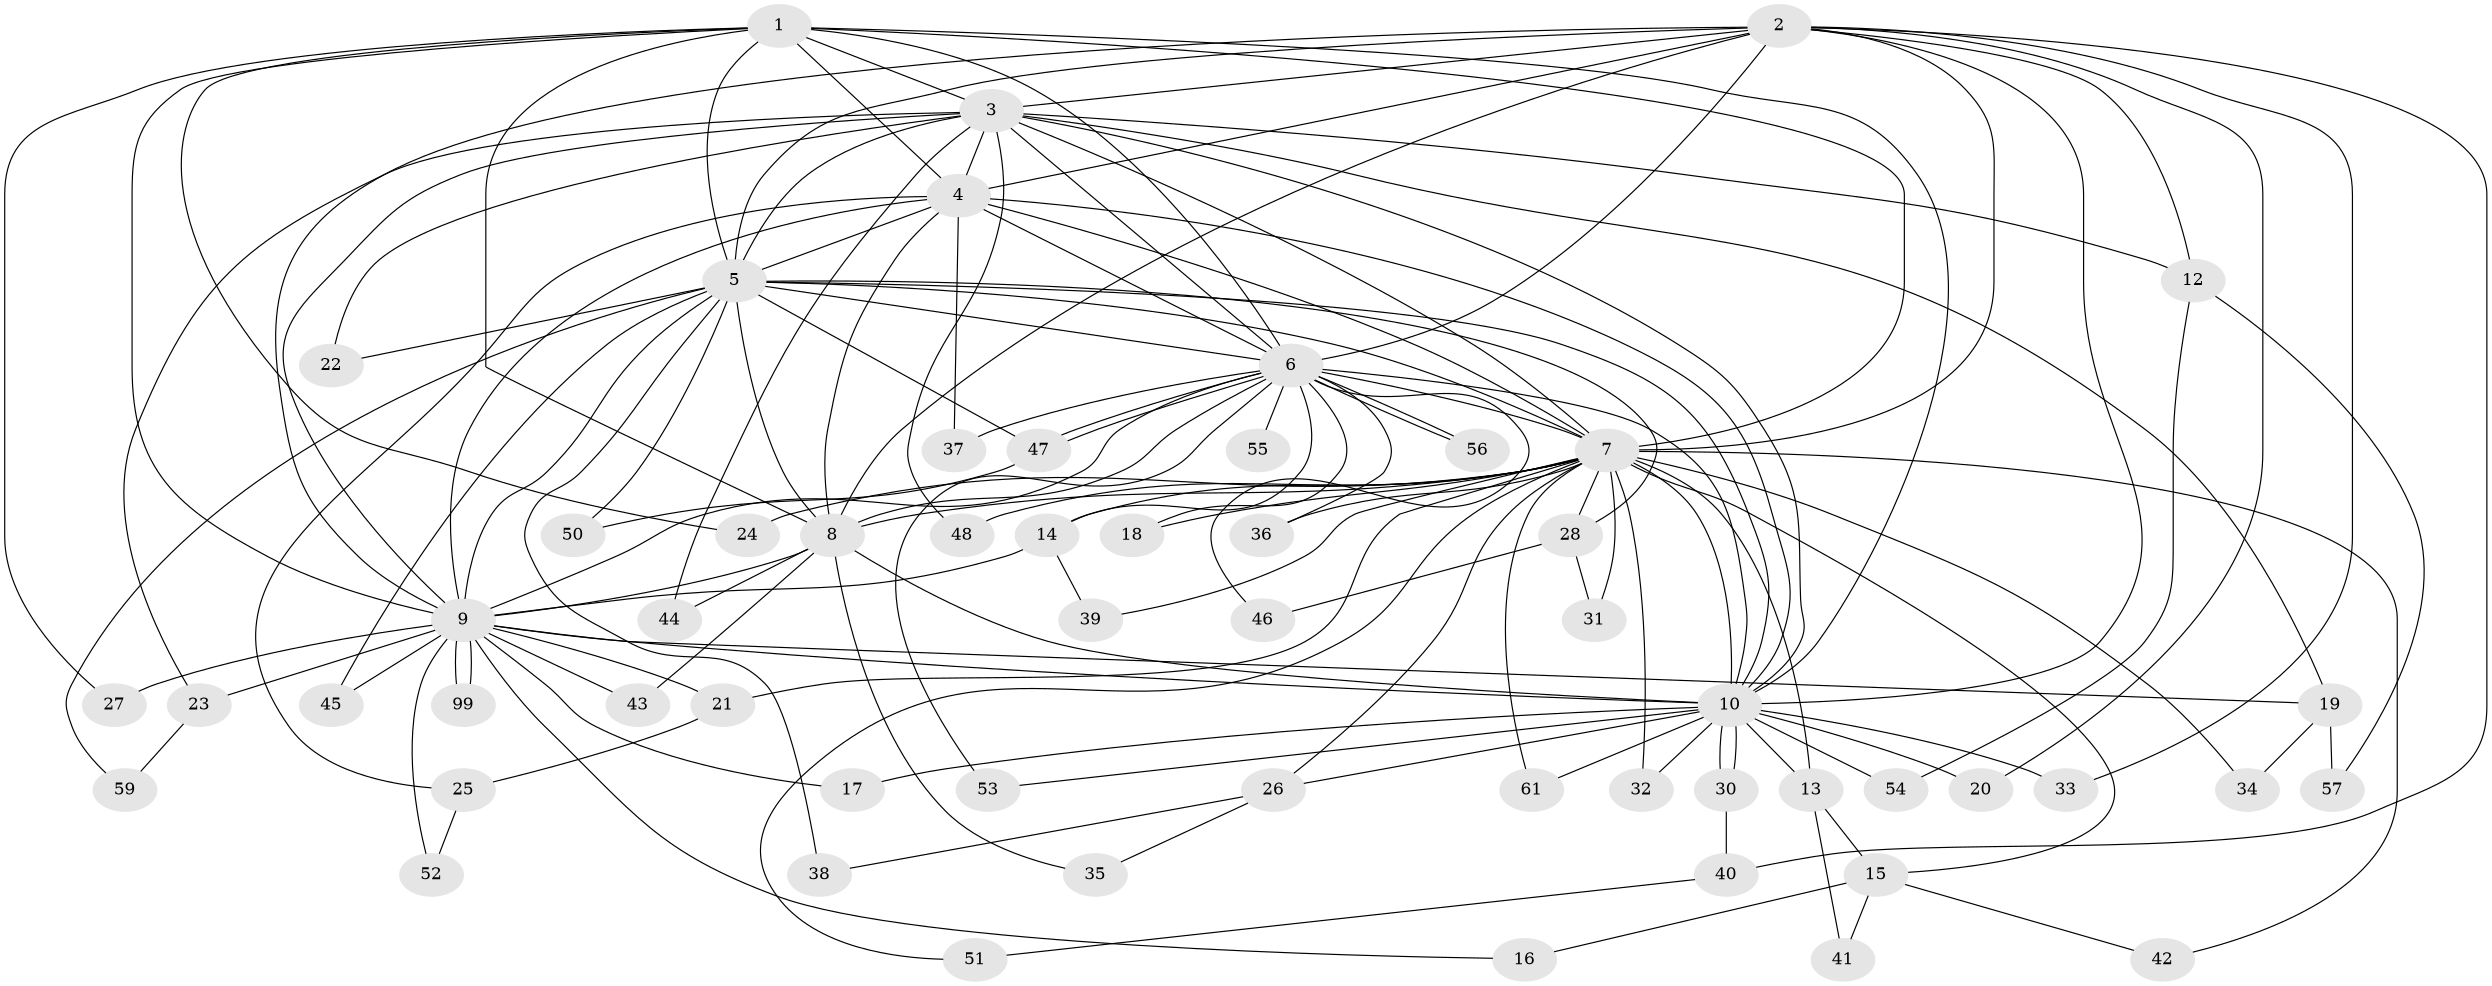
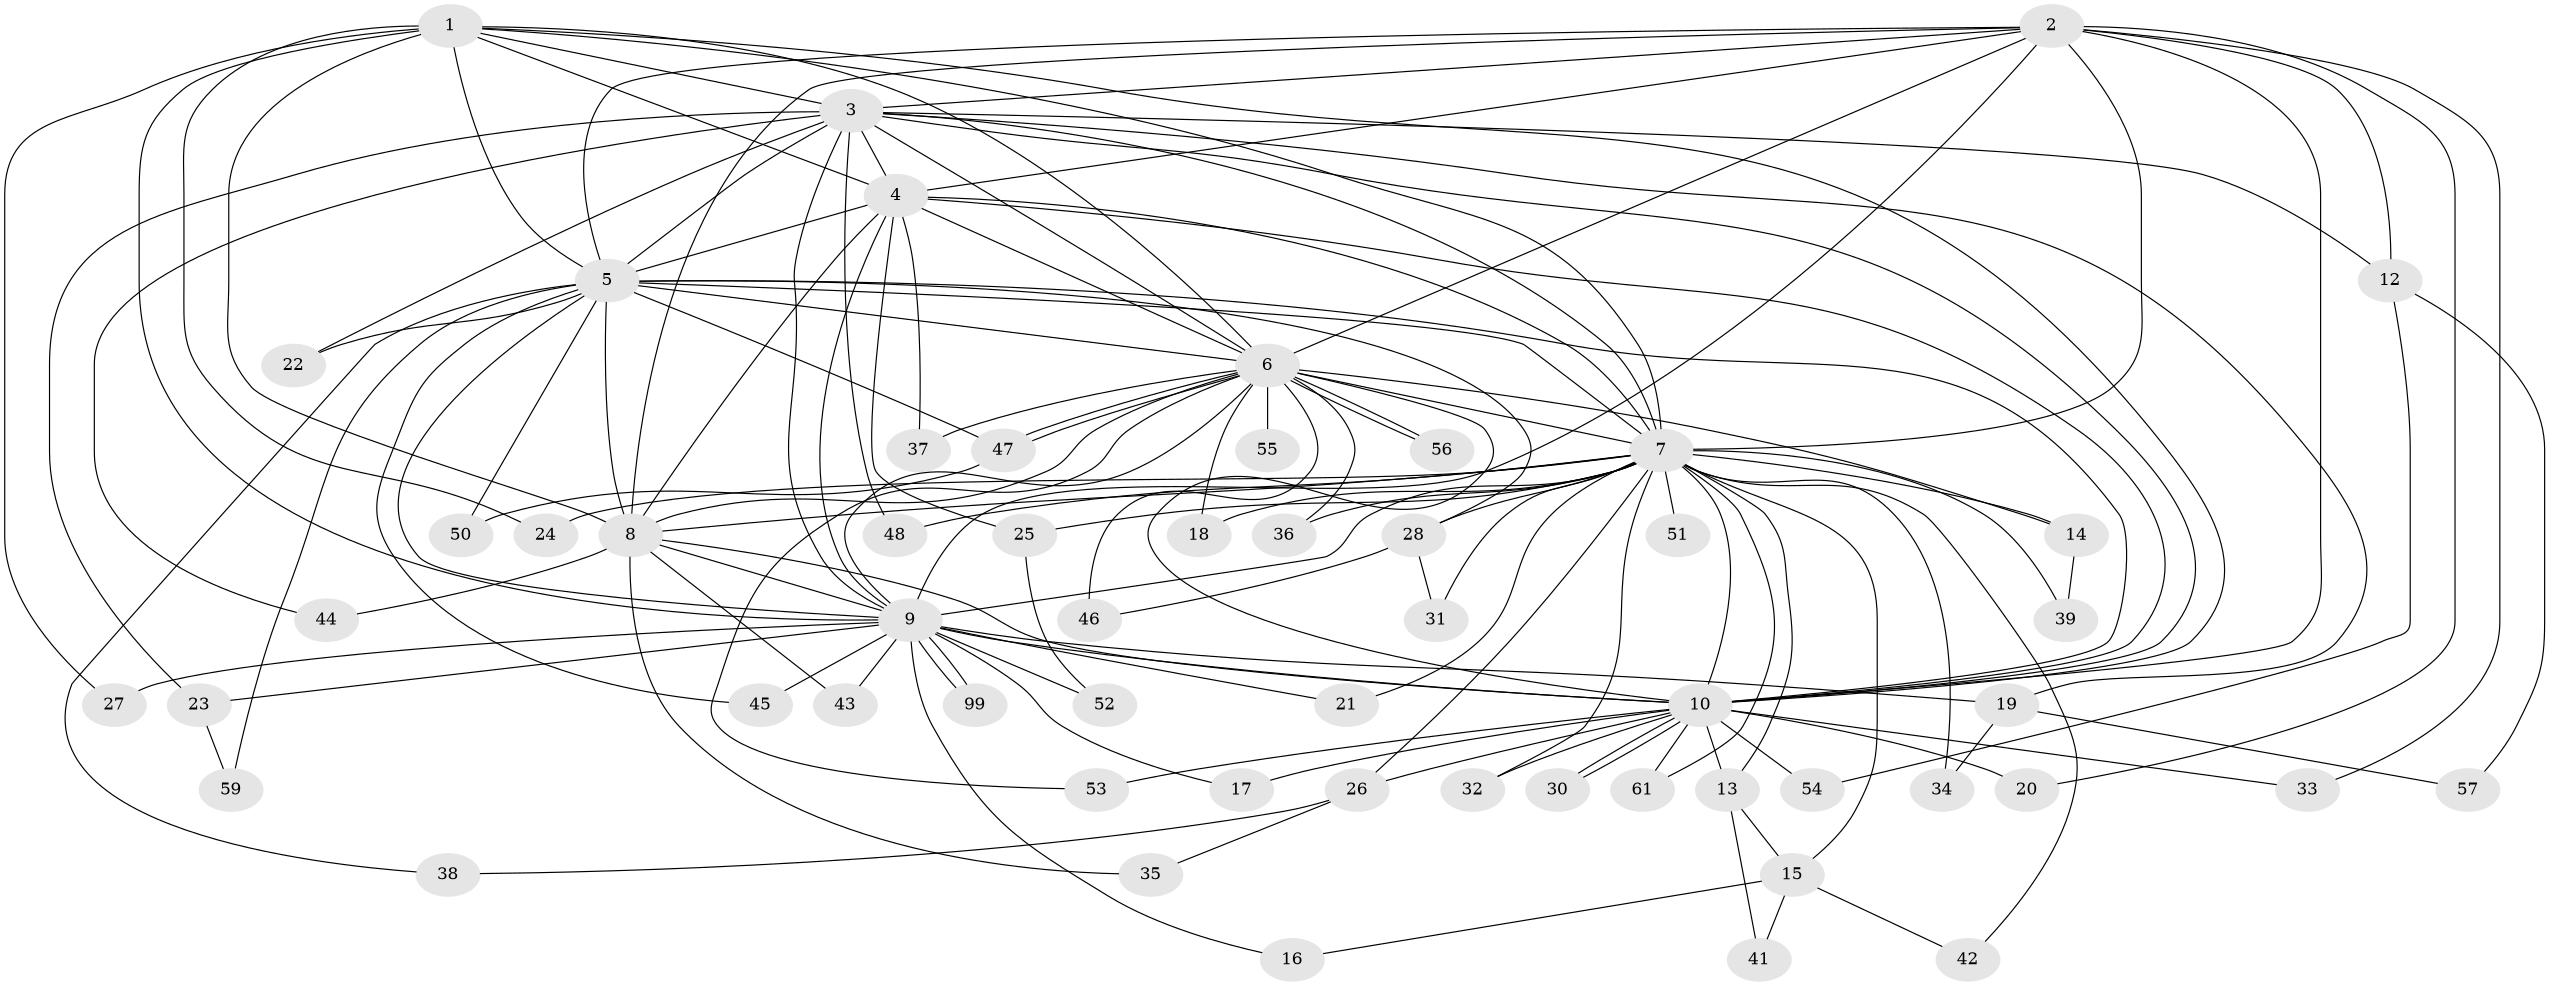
(760, 590) -> (1299, 561)
(597, 754) -> (1230, 507)
(1726, 875) -> none
